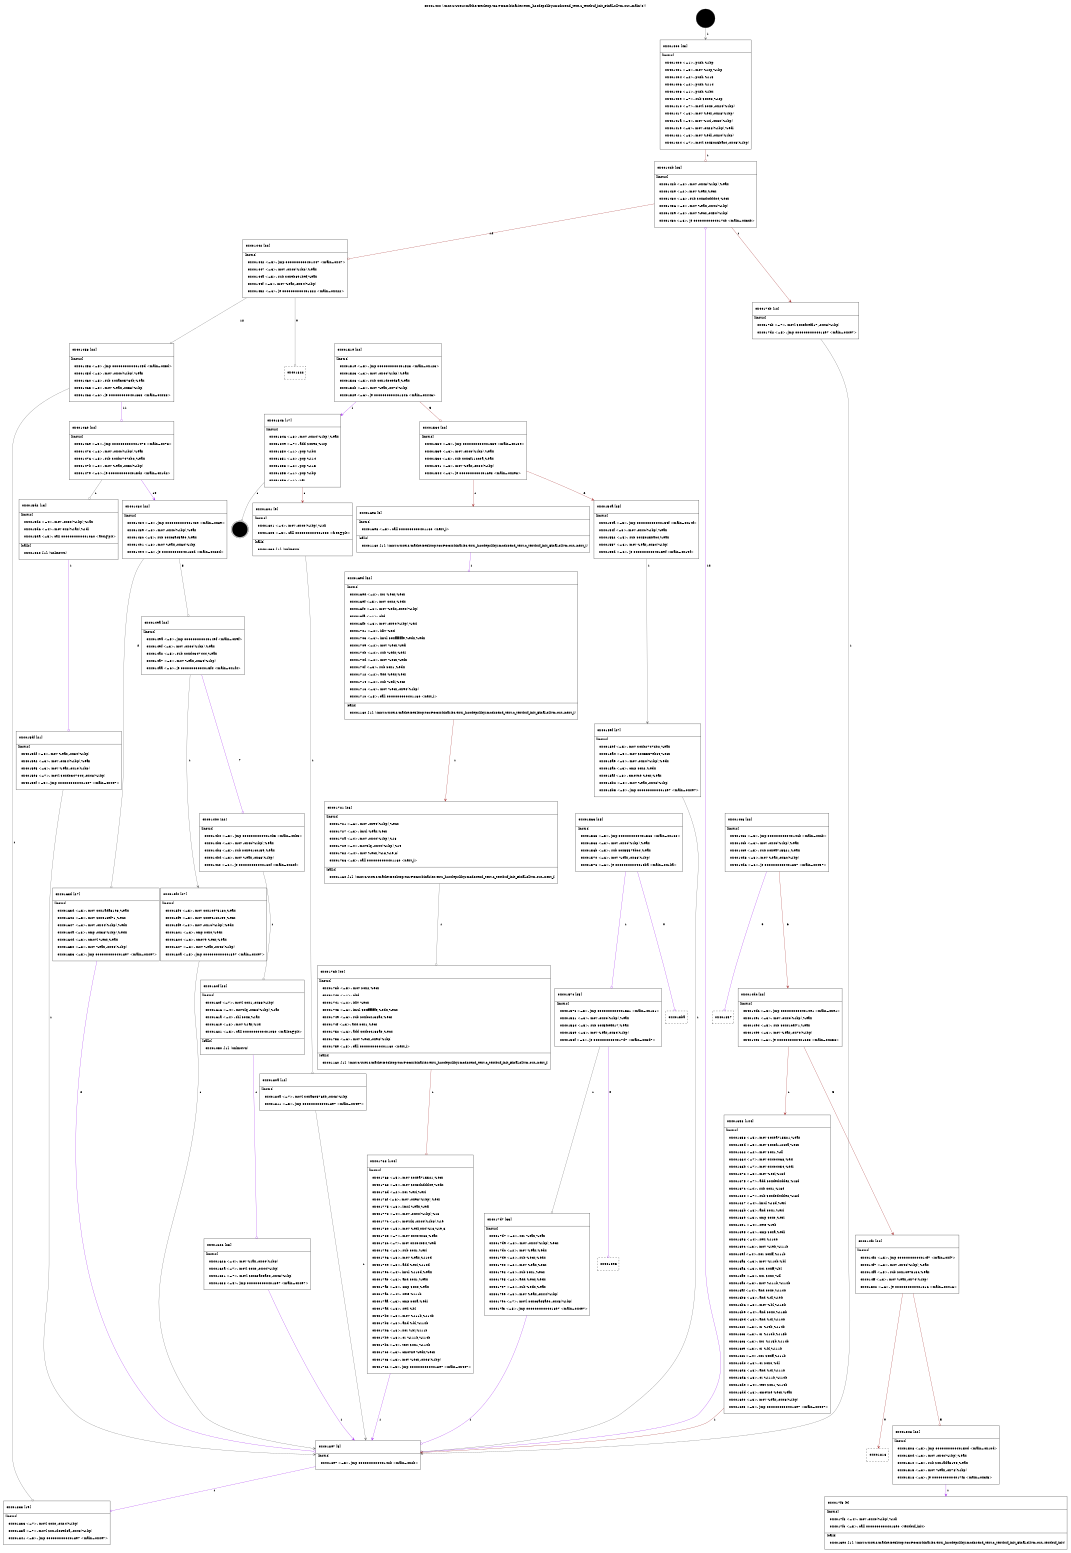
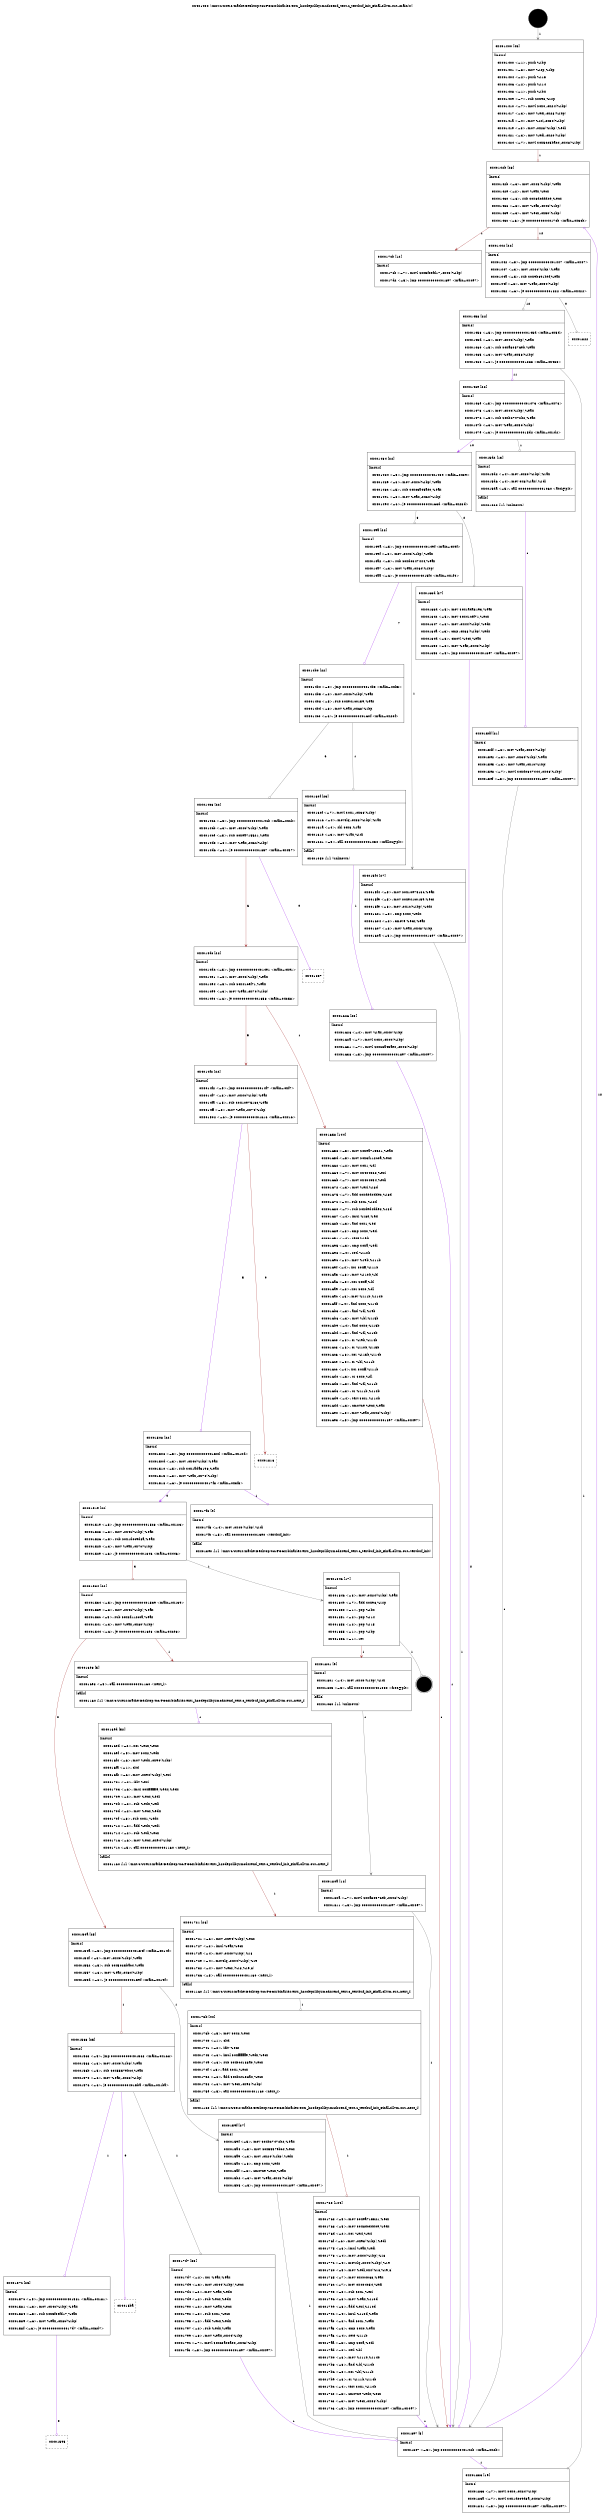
(349, 408) -> (253, 1582)
none -> (299, 760)
(311, 814) -> (367, 1792)
(849, 1081) -> none
(576, 1129) -> (167, 2173)
(926, 1359) -> (222, 1277)
(946, 1489) -> (256, 1497)
none -> (166, 1495)
none -> (121, 2009)
